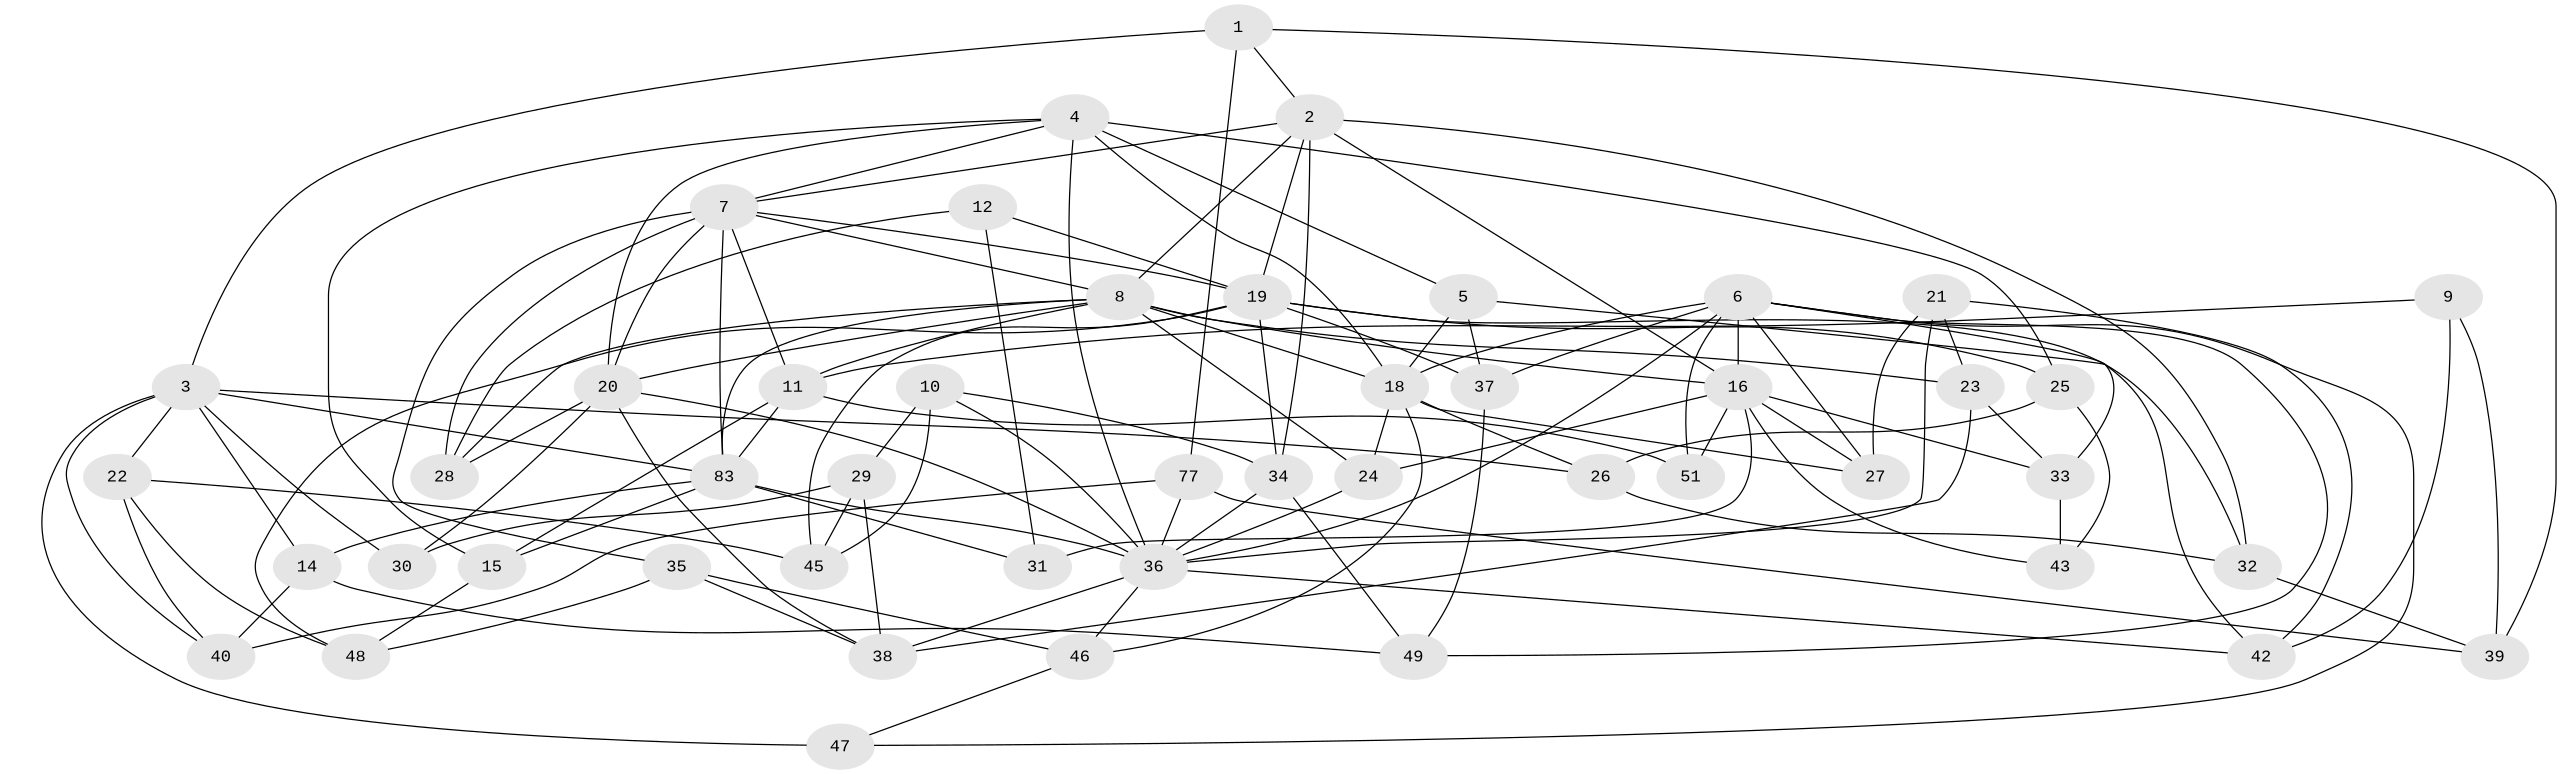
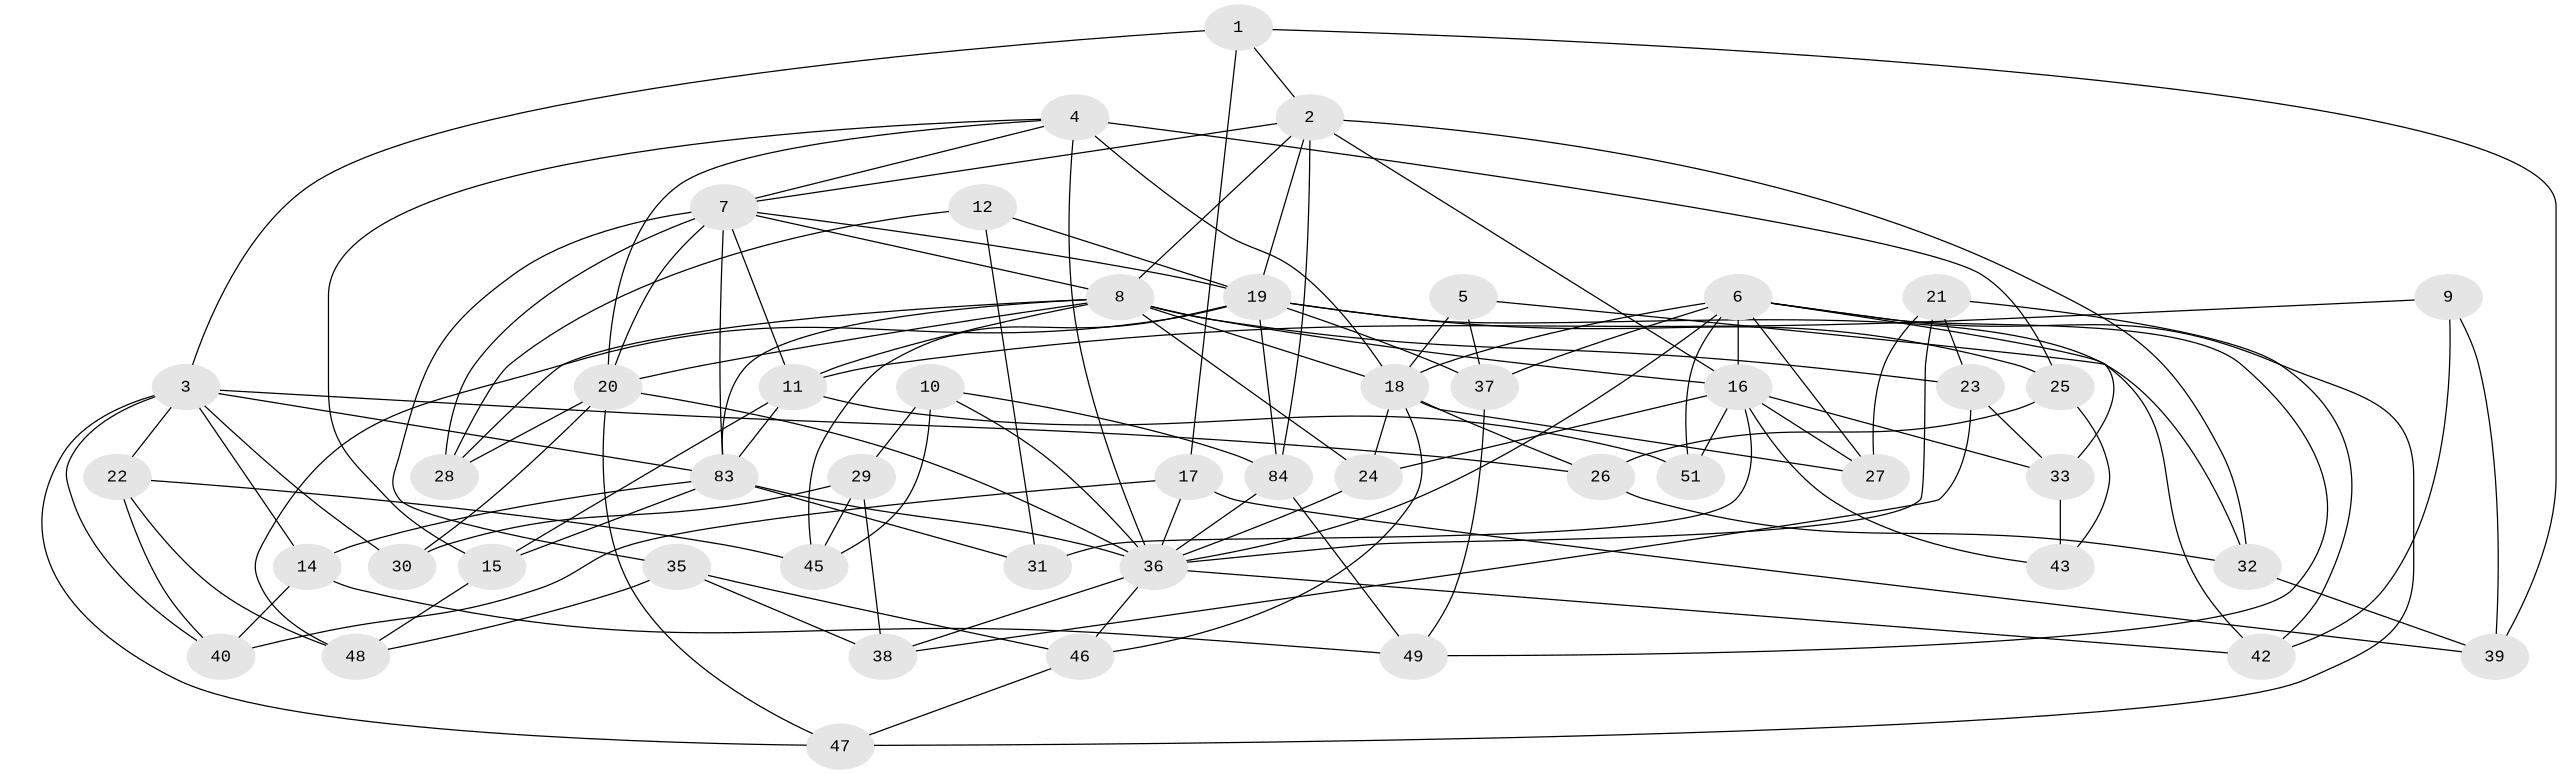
(1269, 207) -> none
(1189, 477) -> (1189, 477)
(1279, 477) -> (1279, 477)
(733, 555) -> (646, 610)
